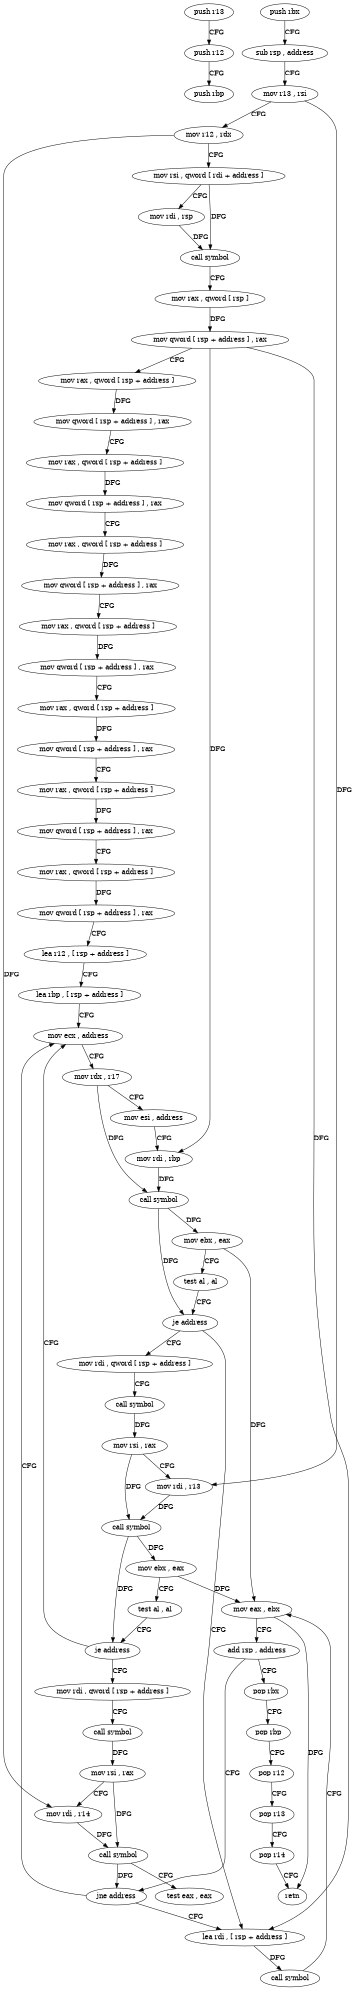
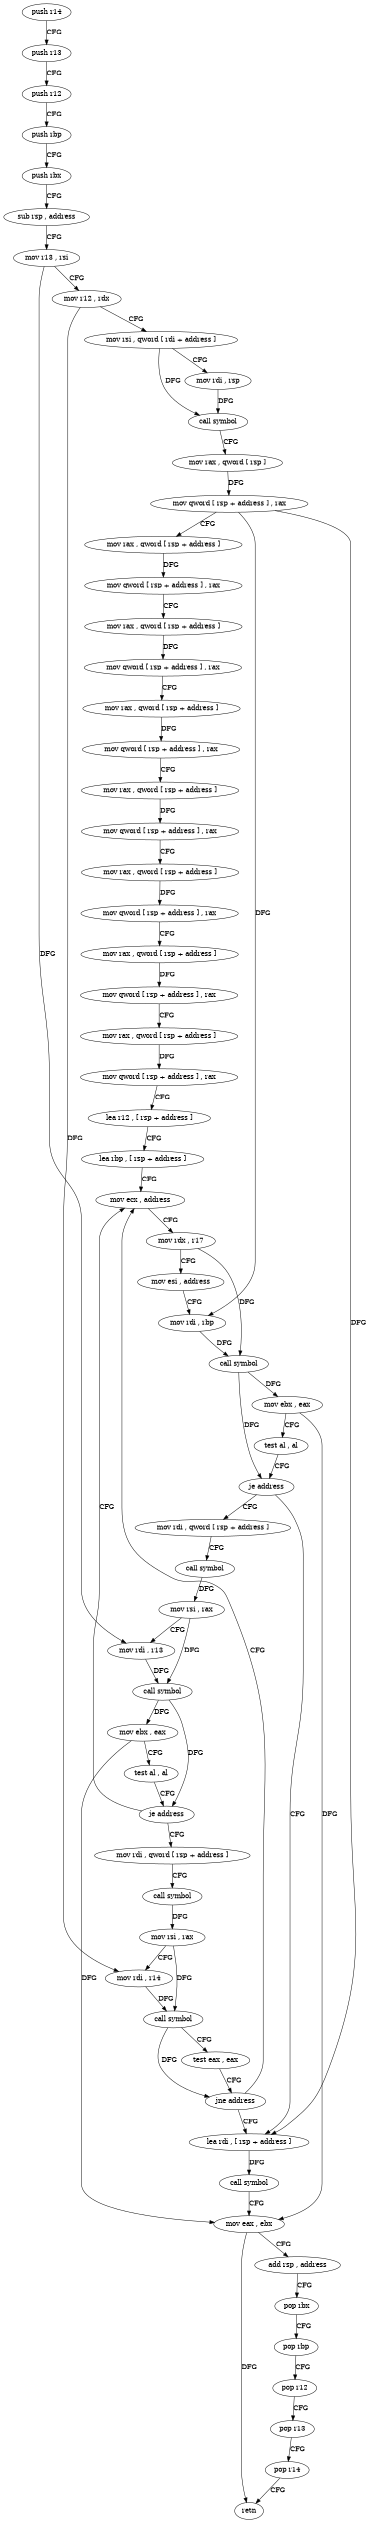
none -> (47, 12)
none -> (47, 153)
(225, 1801) -> (224, 2079)
